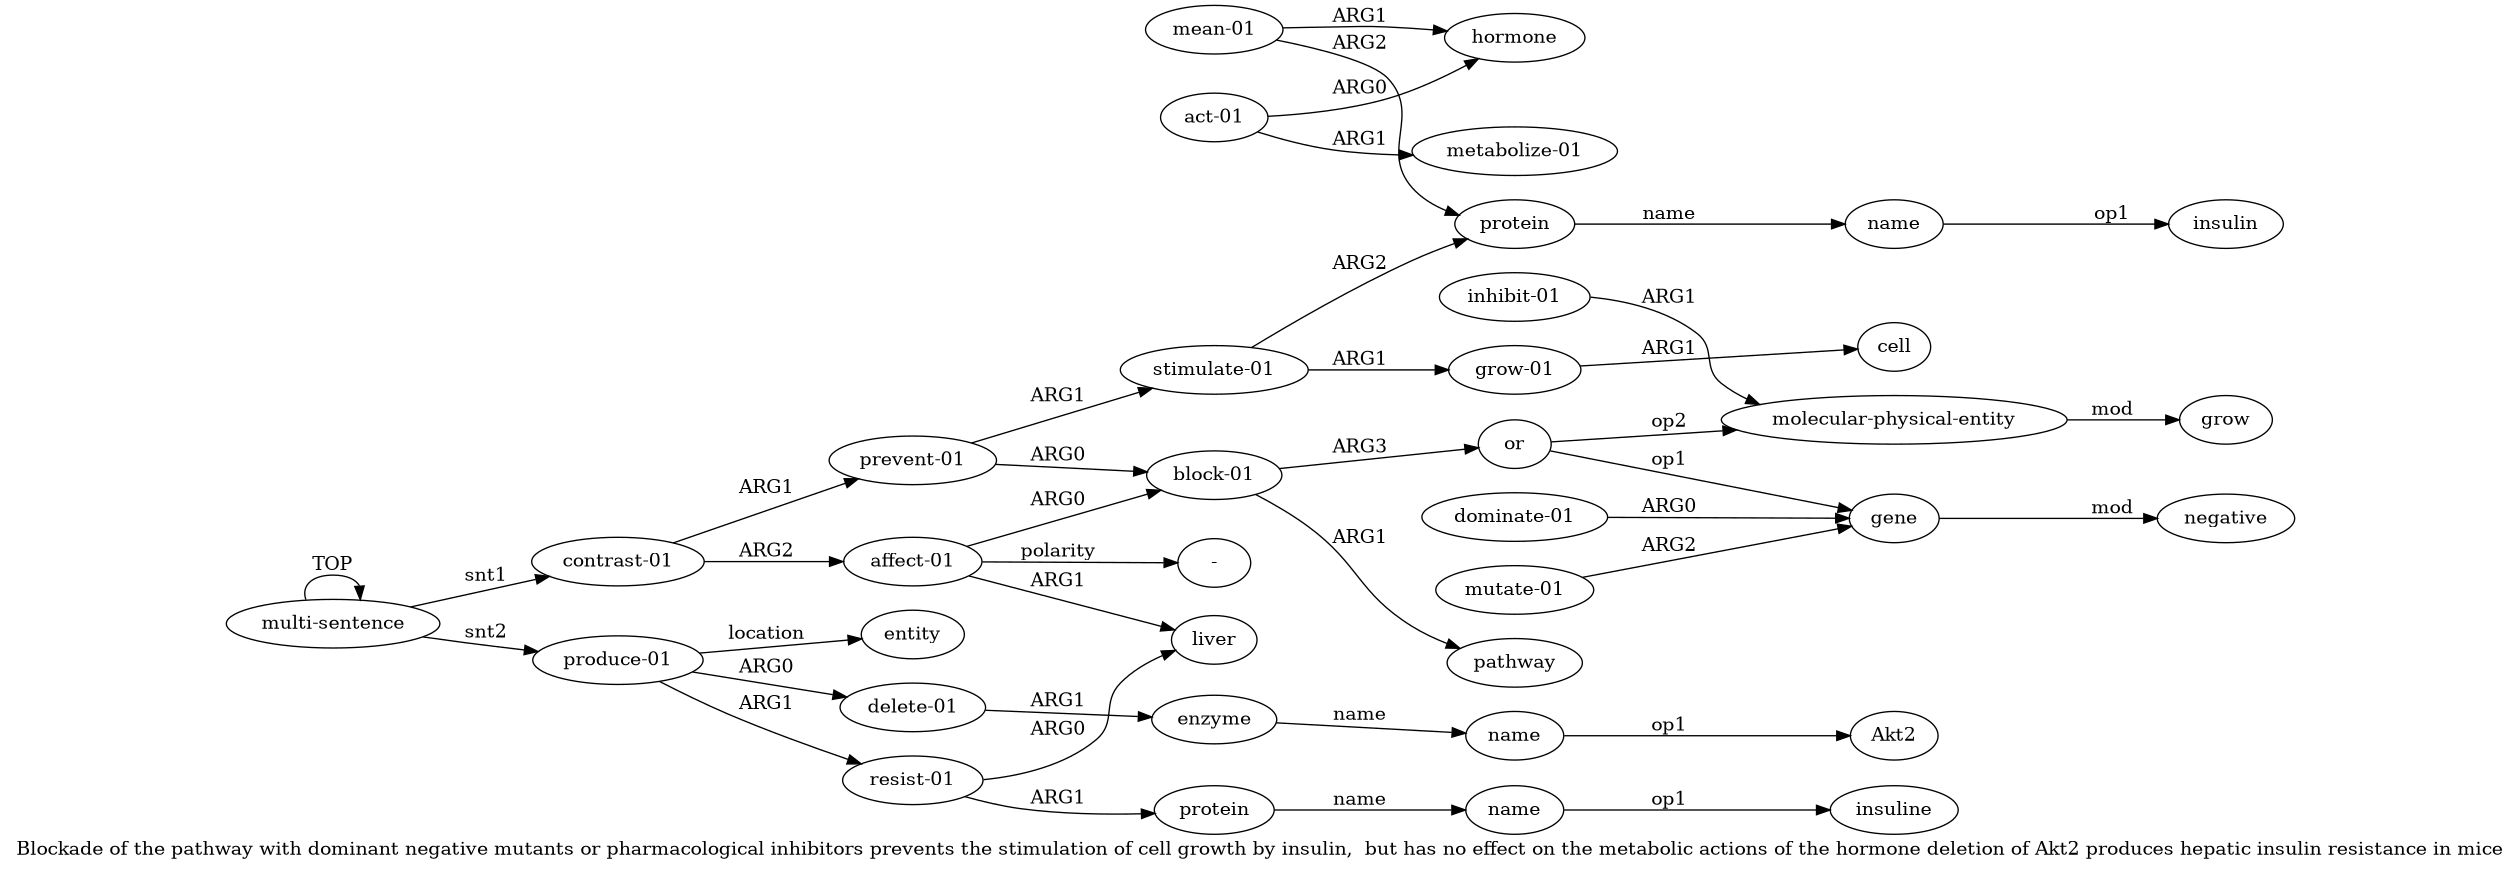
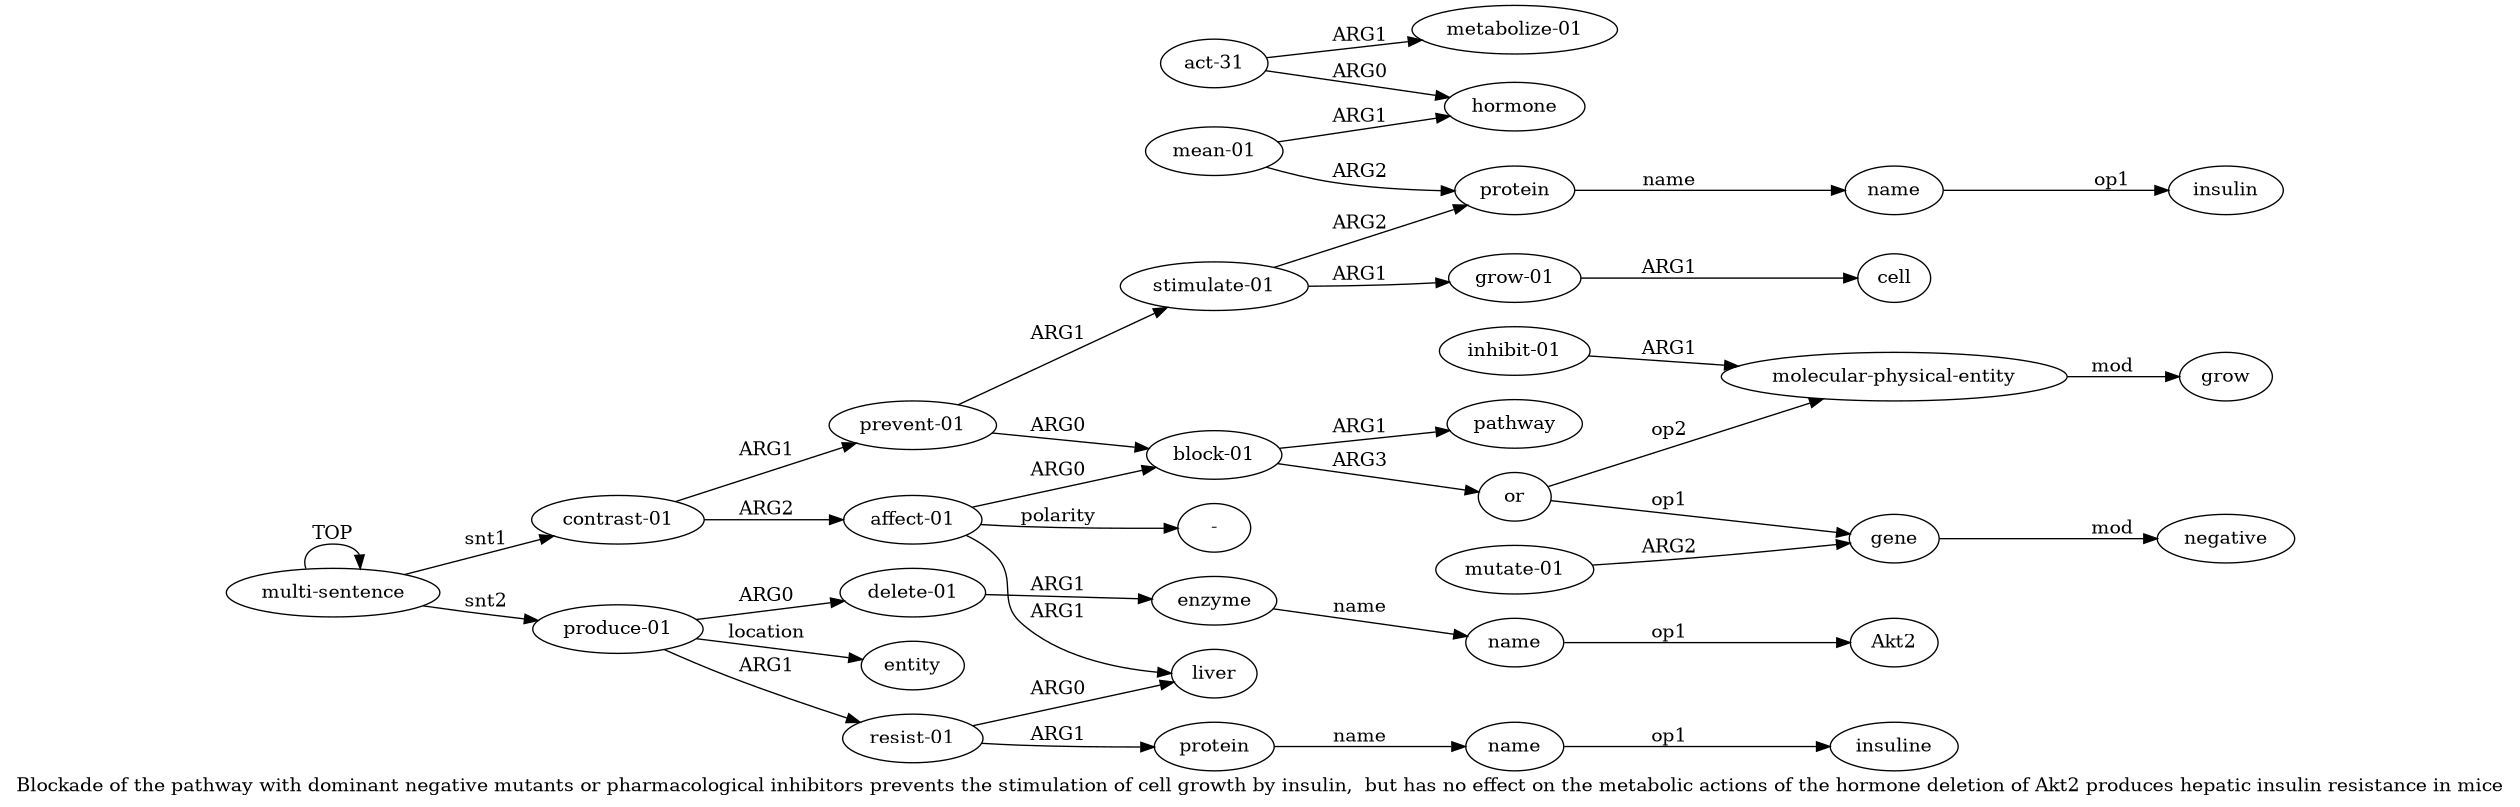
(1214, 117) -> (1214, 63)
(1515, 517) -> none
